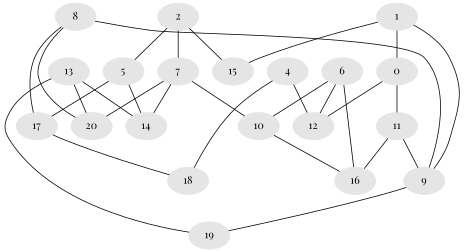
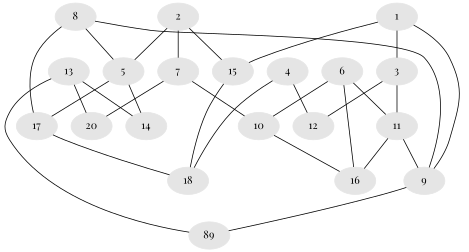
(397, 71) -> (397, 71)
(38, 76) -> (100, 44)
(162, 99) -> none
(328, 99) -> (370, 99)
none -> (202, 123)
(209, 236) -> (209, 236)
